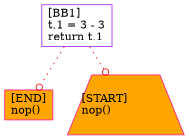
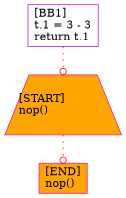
(53, 66) -> (63, 146)
